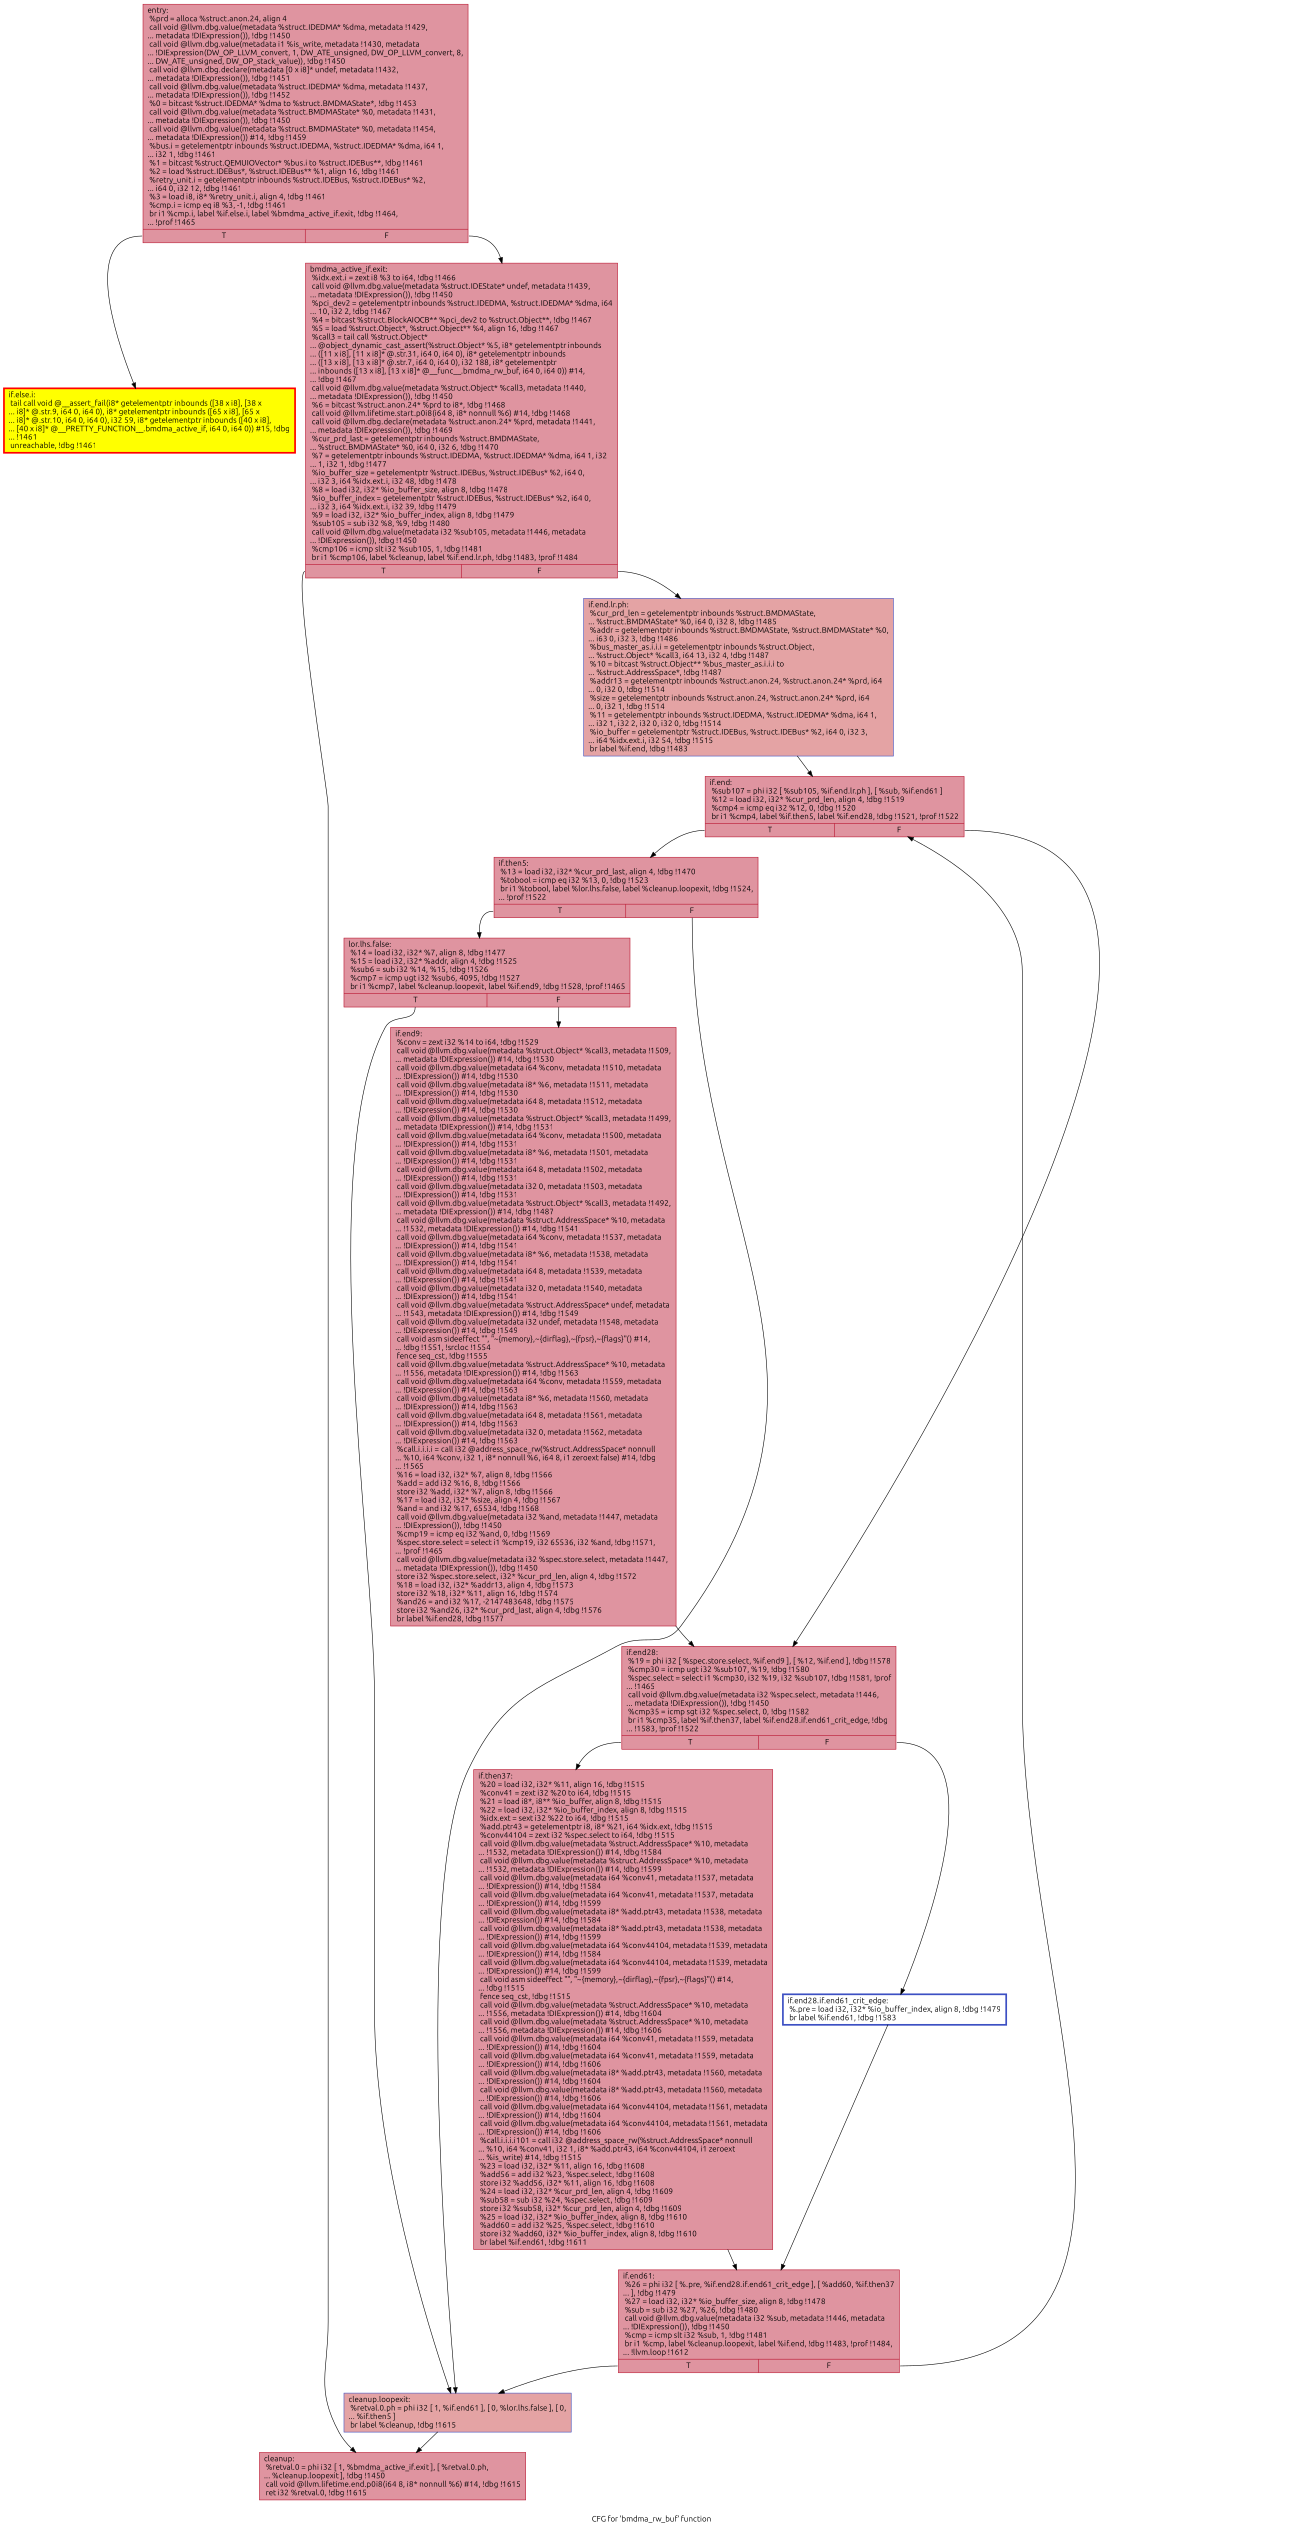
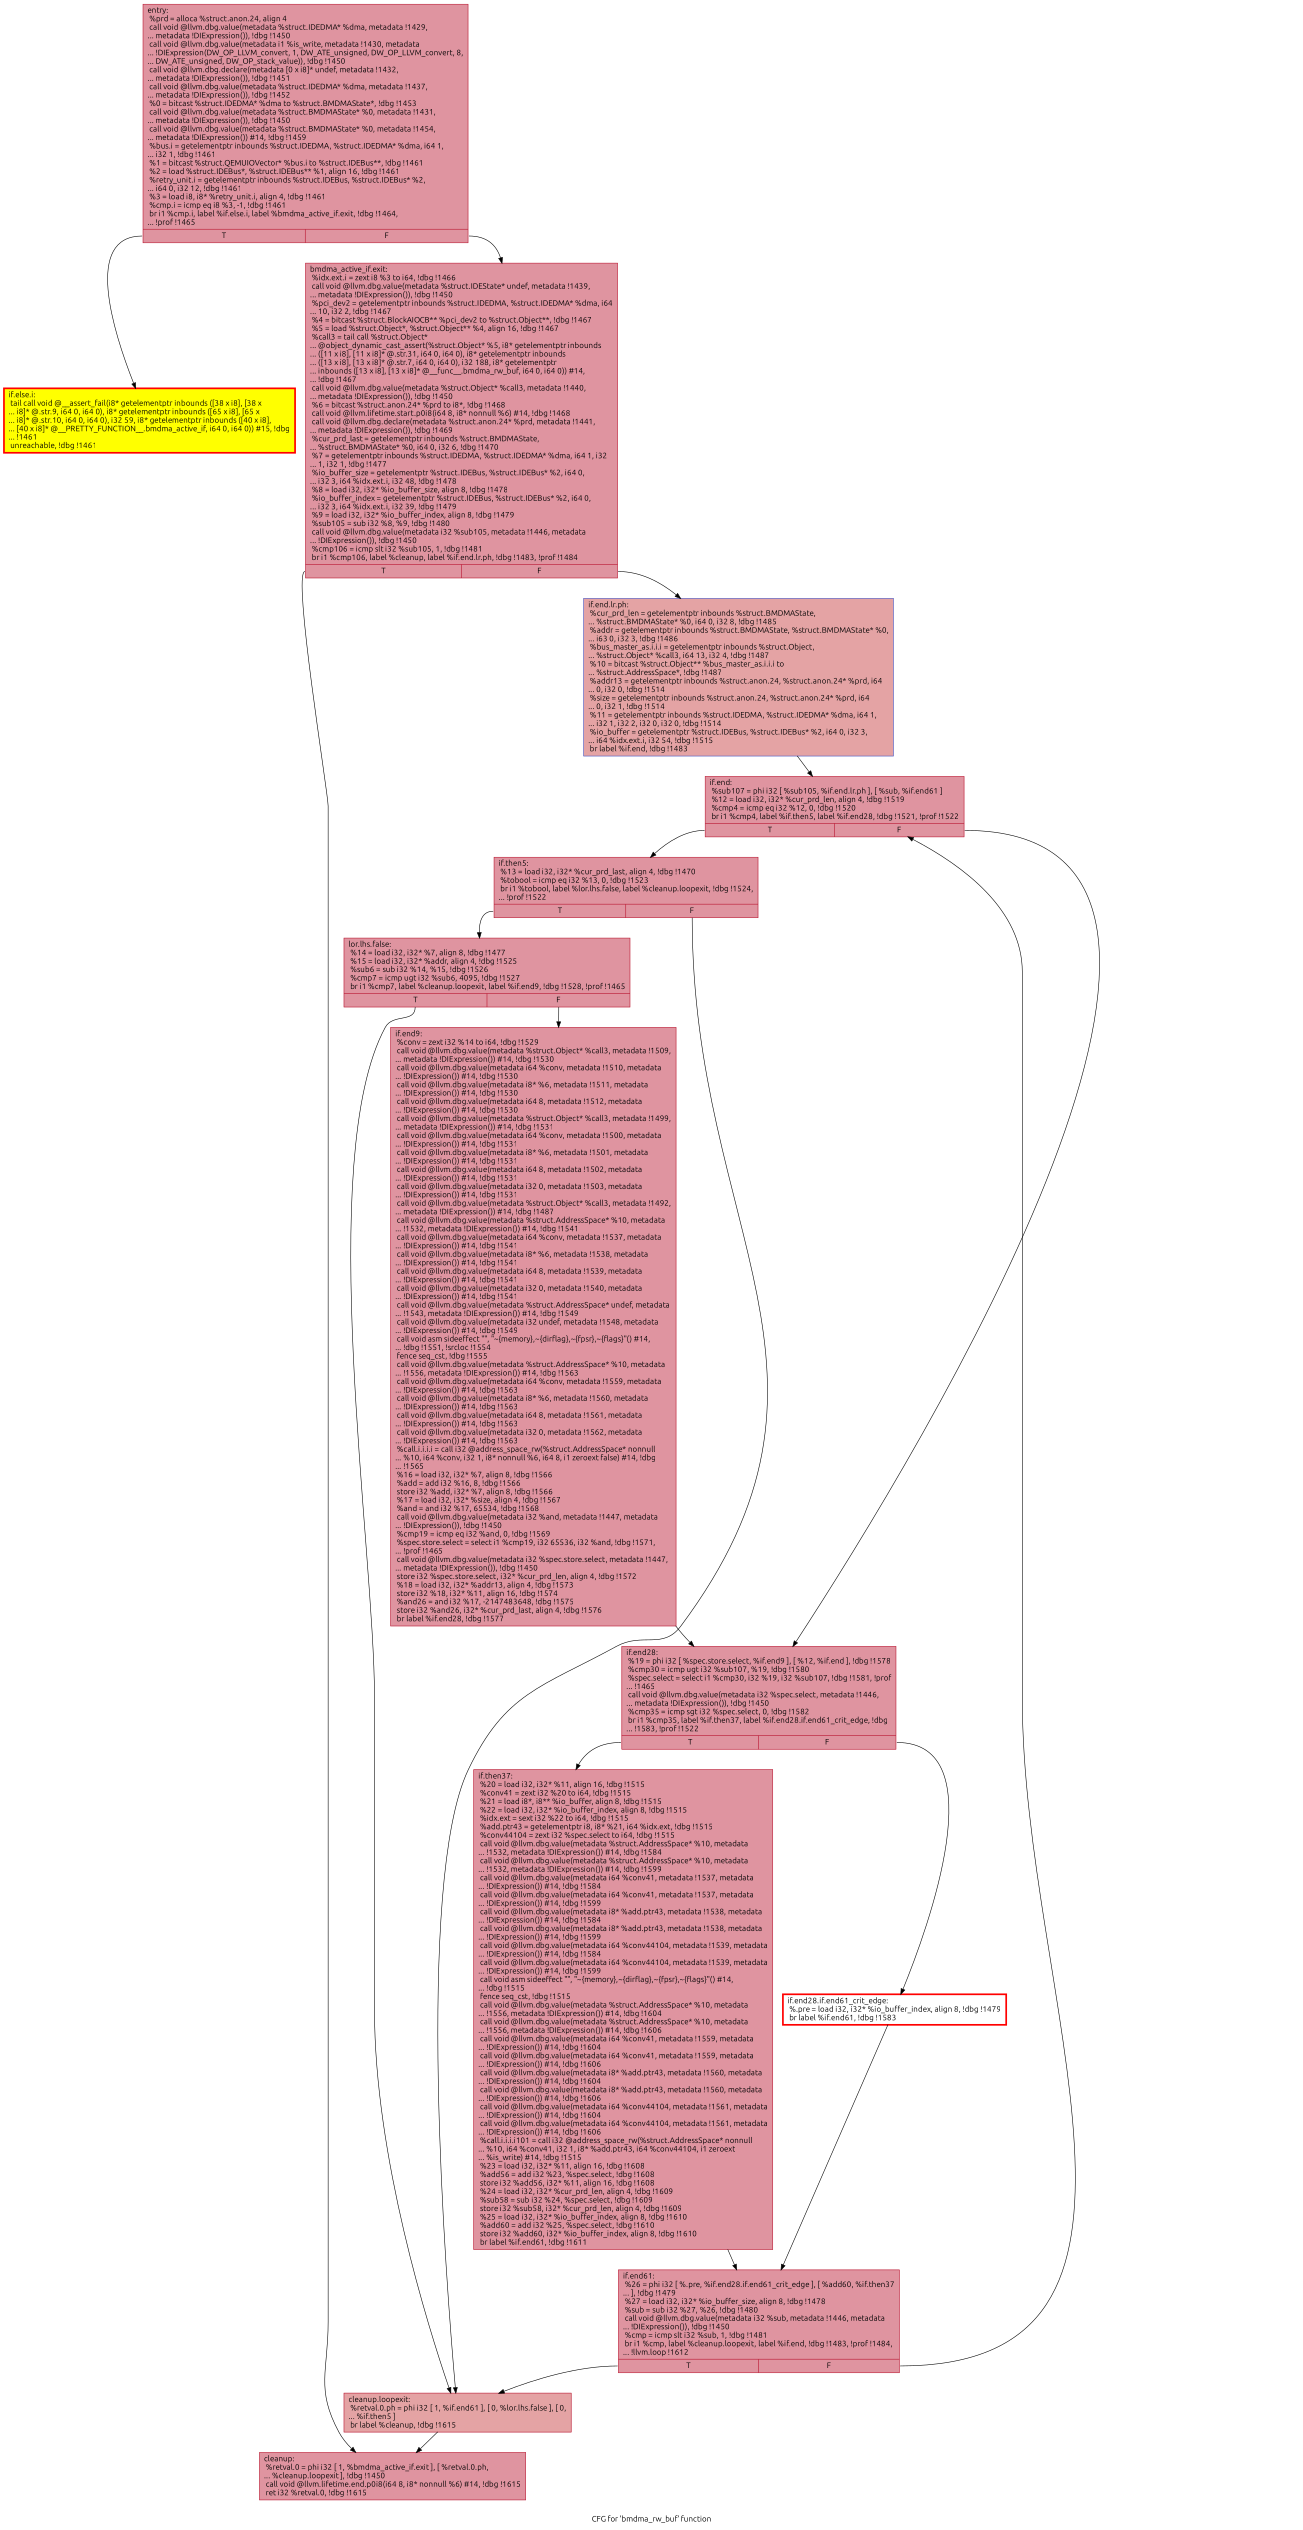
(895, 2010) -> (895, 2010)
(458, 2413) -> (458, 2413)
